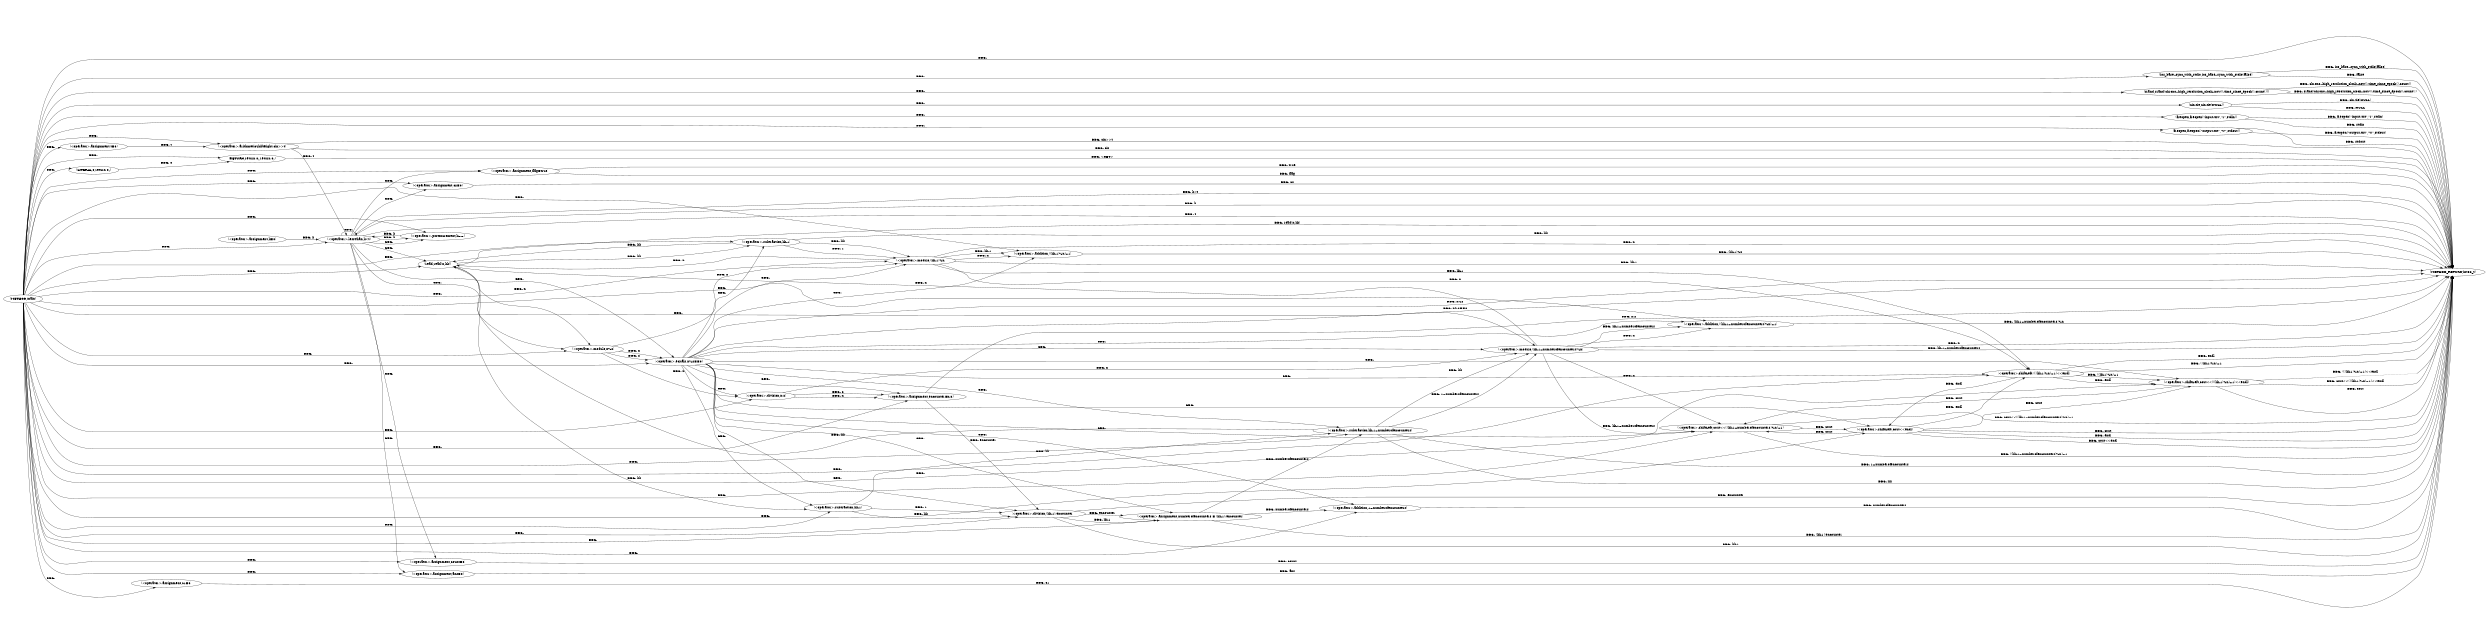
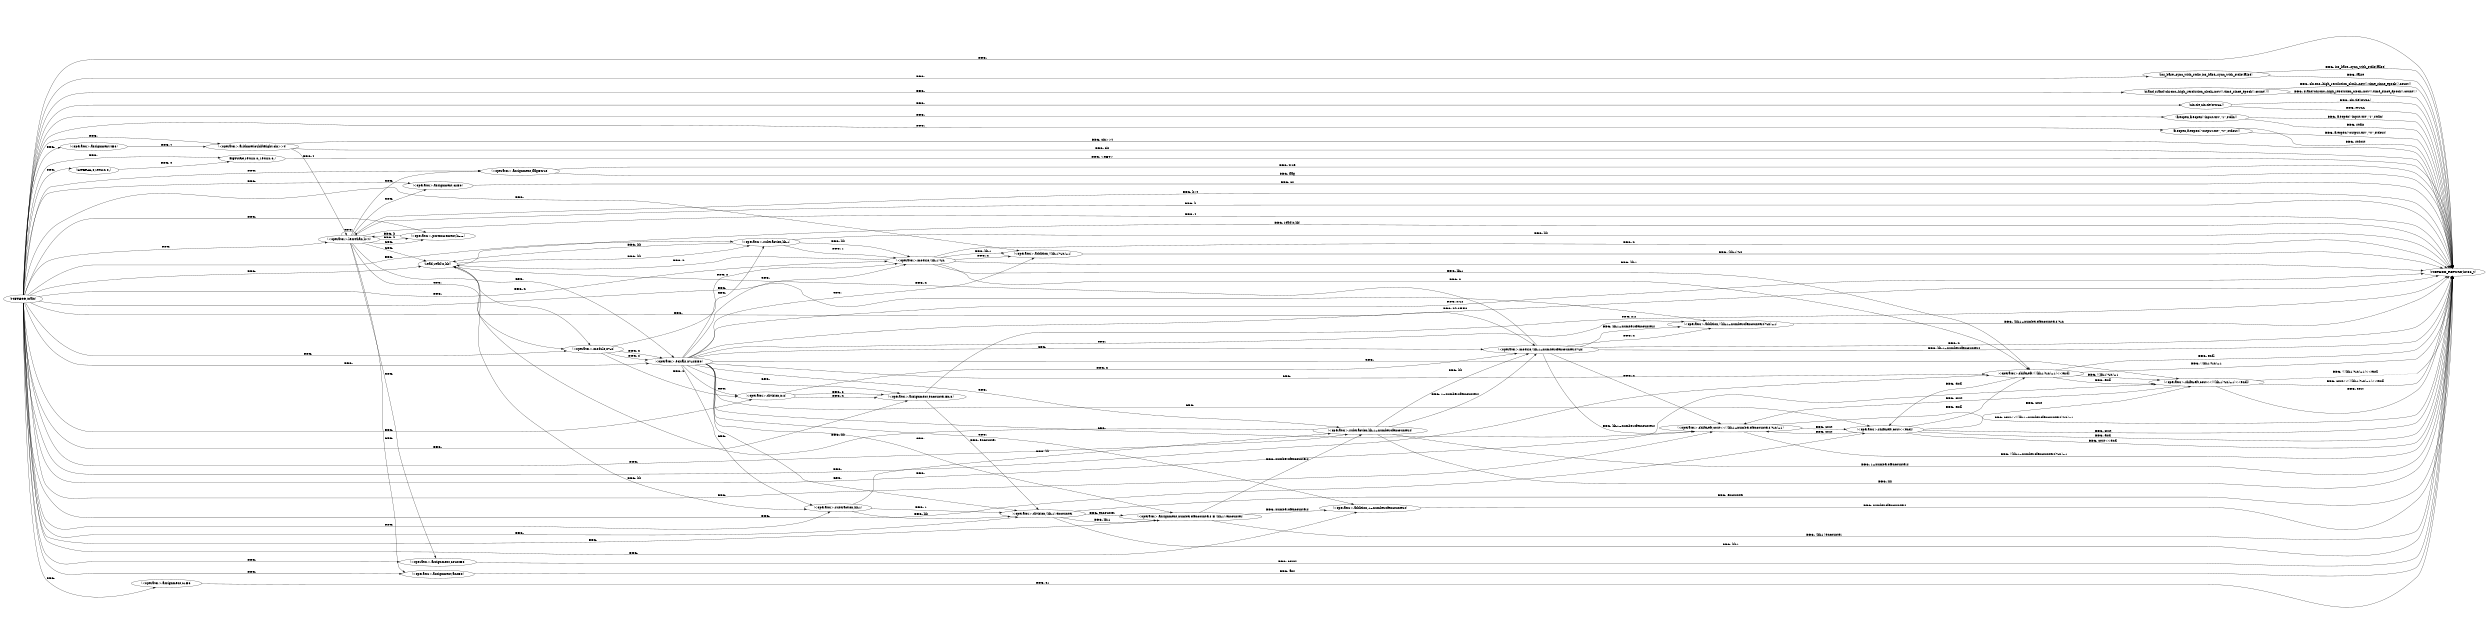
(252, 239) -> none
